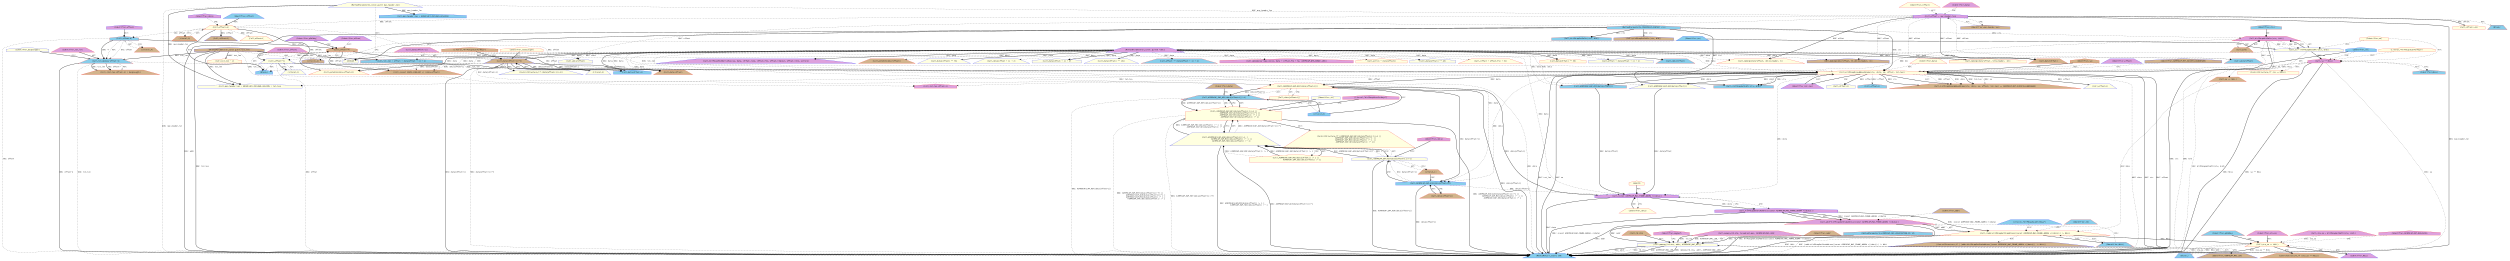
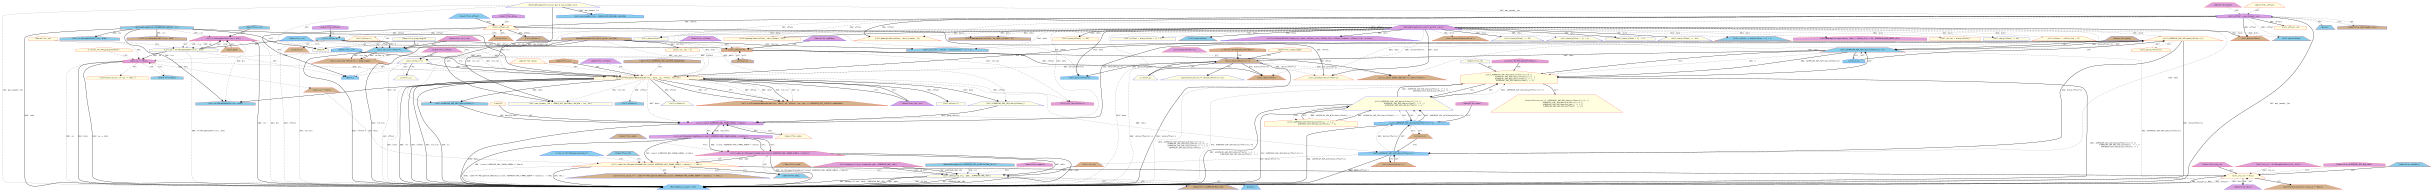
(1074, 17) -> (1366, 18)
(820, 51) -> (1542, 55)
(234, 55) -> (677, 44)
(106, 61) -> (389, 50)
(1389, 159) -> (1412, 123)
(1528, 191) -> (1230, 159)
(1808, 236) -> (969, 170)
